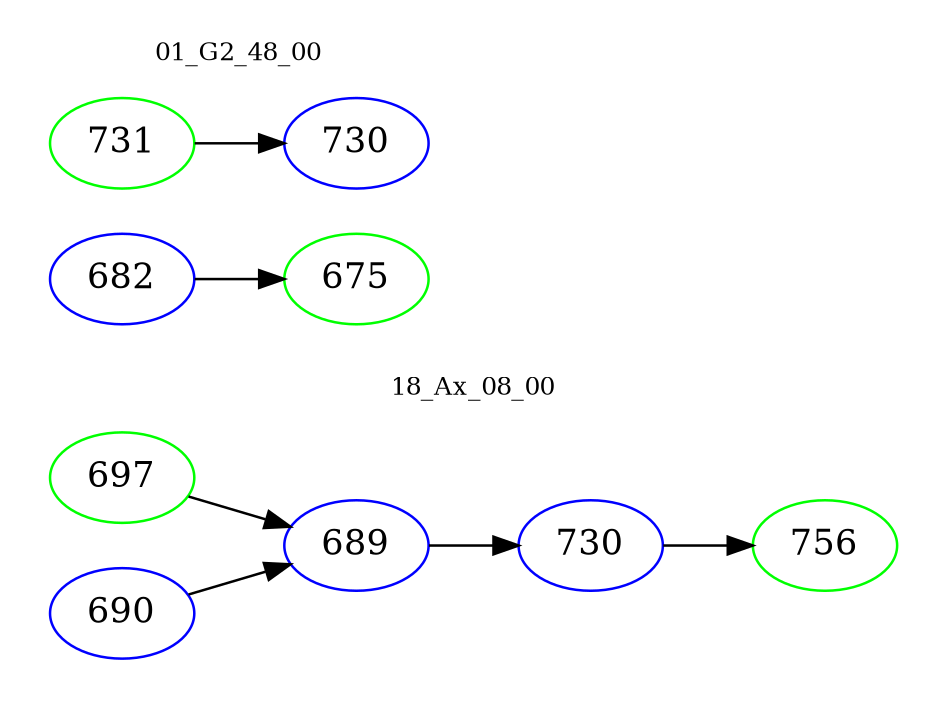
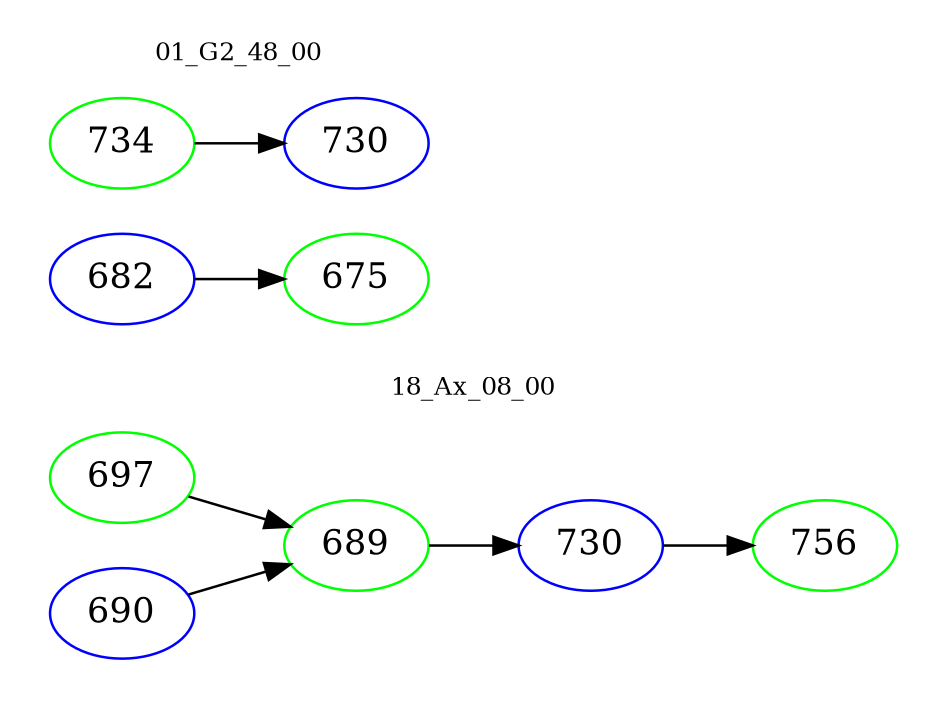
(122, 143) -> (122, 143)
(356, 546) -> (356, 546)
